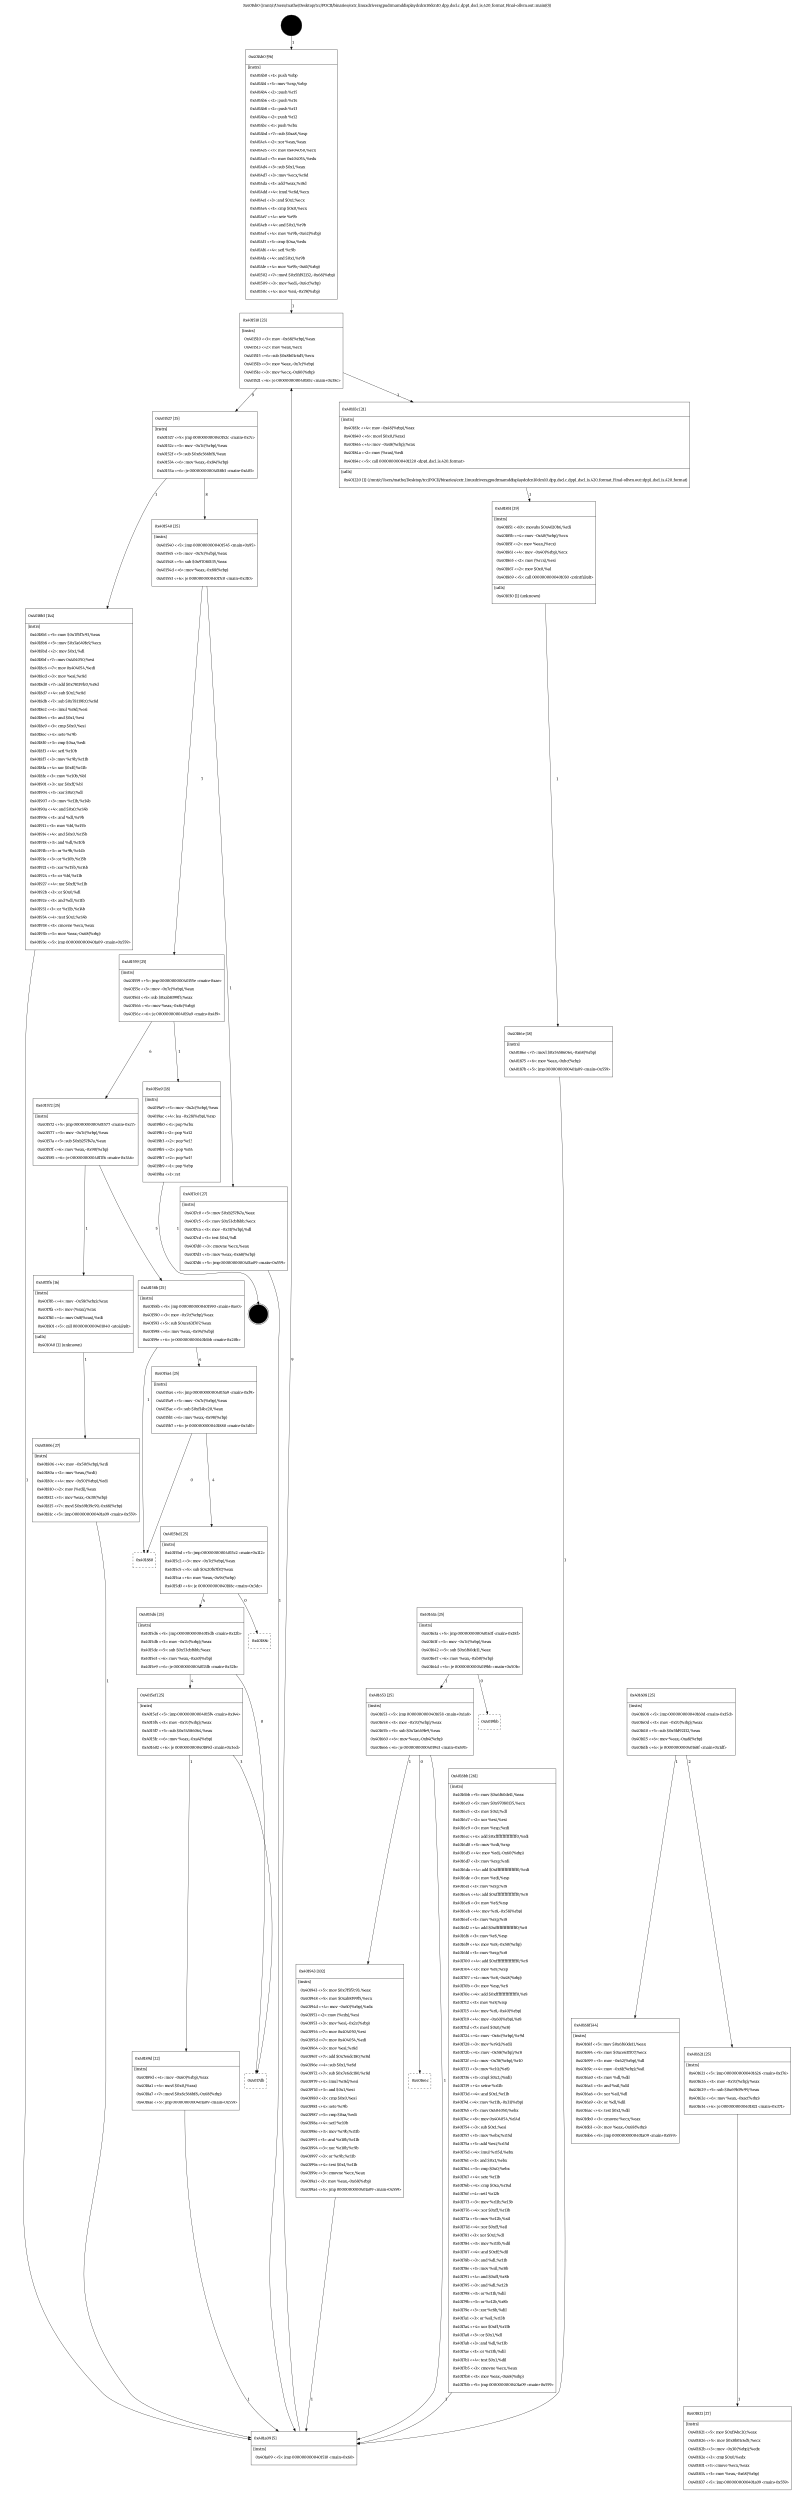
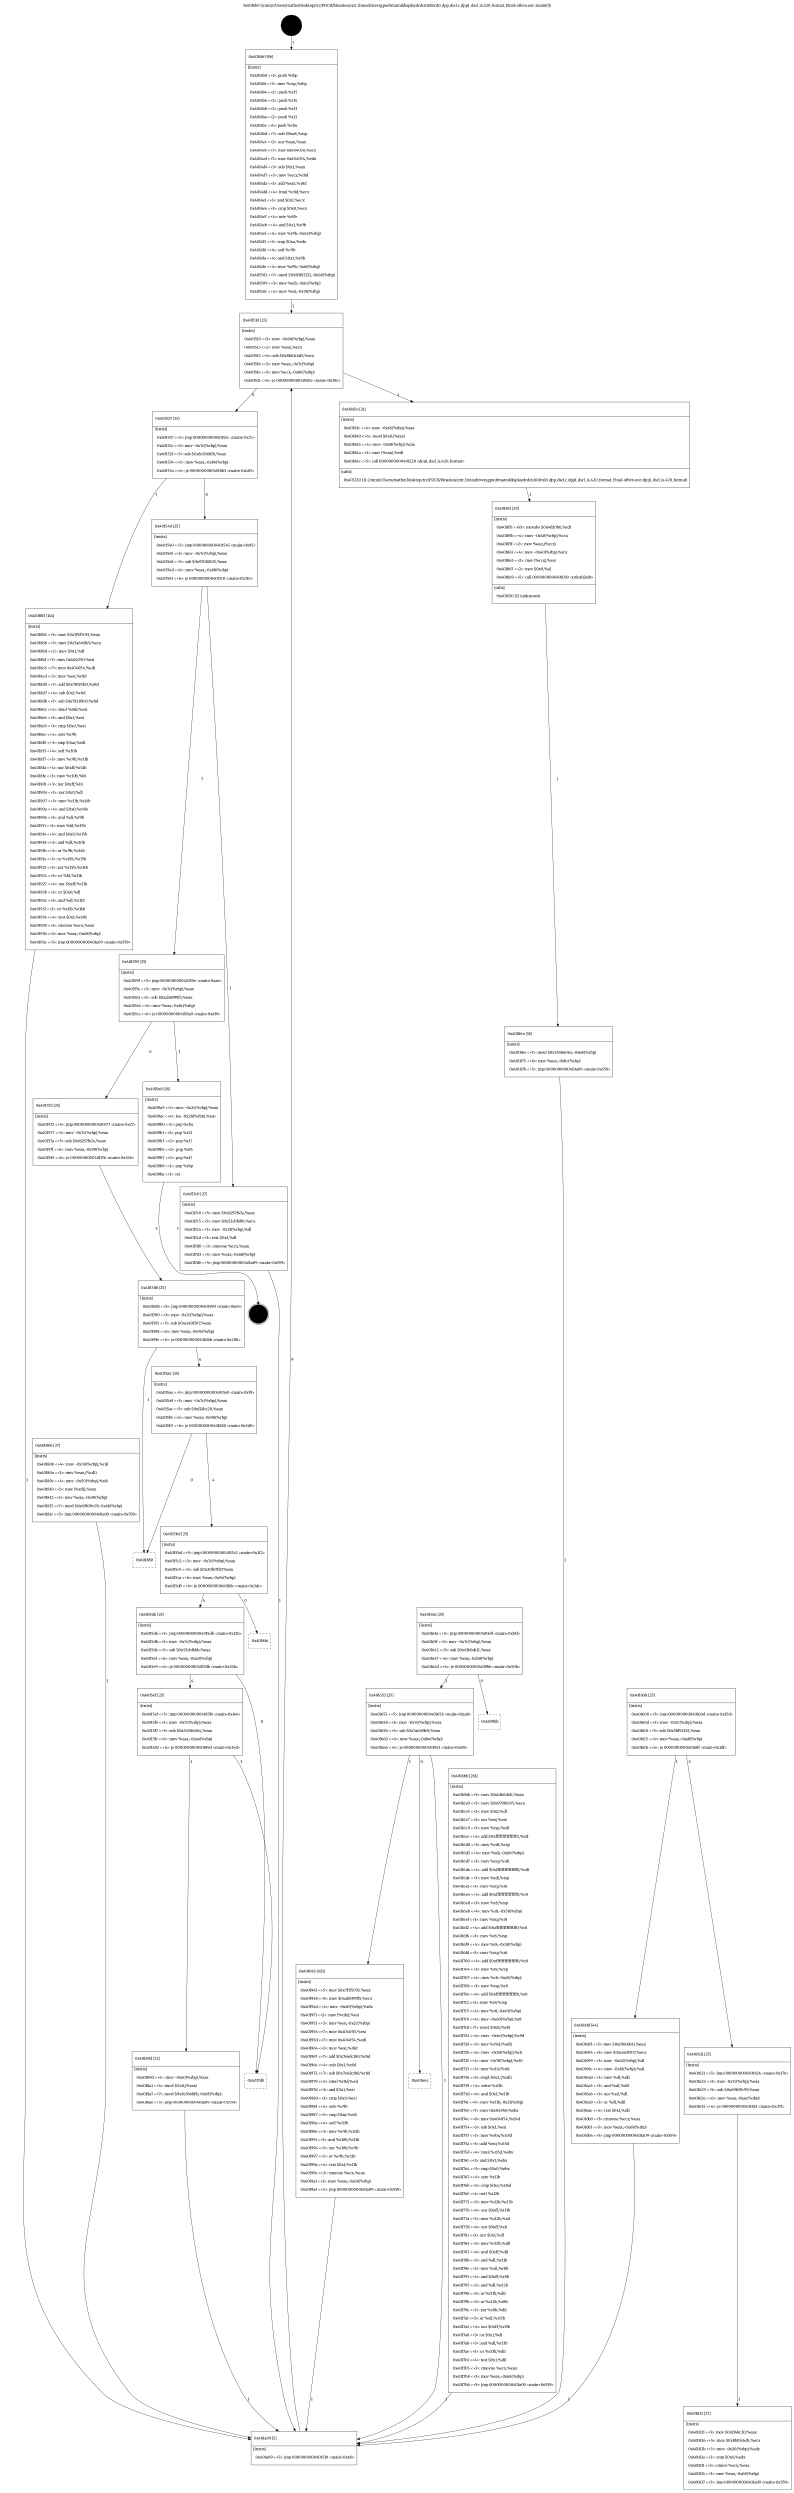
(83, 1314) -> none
none -> (586, 2378)
